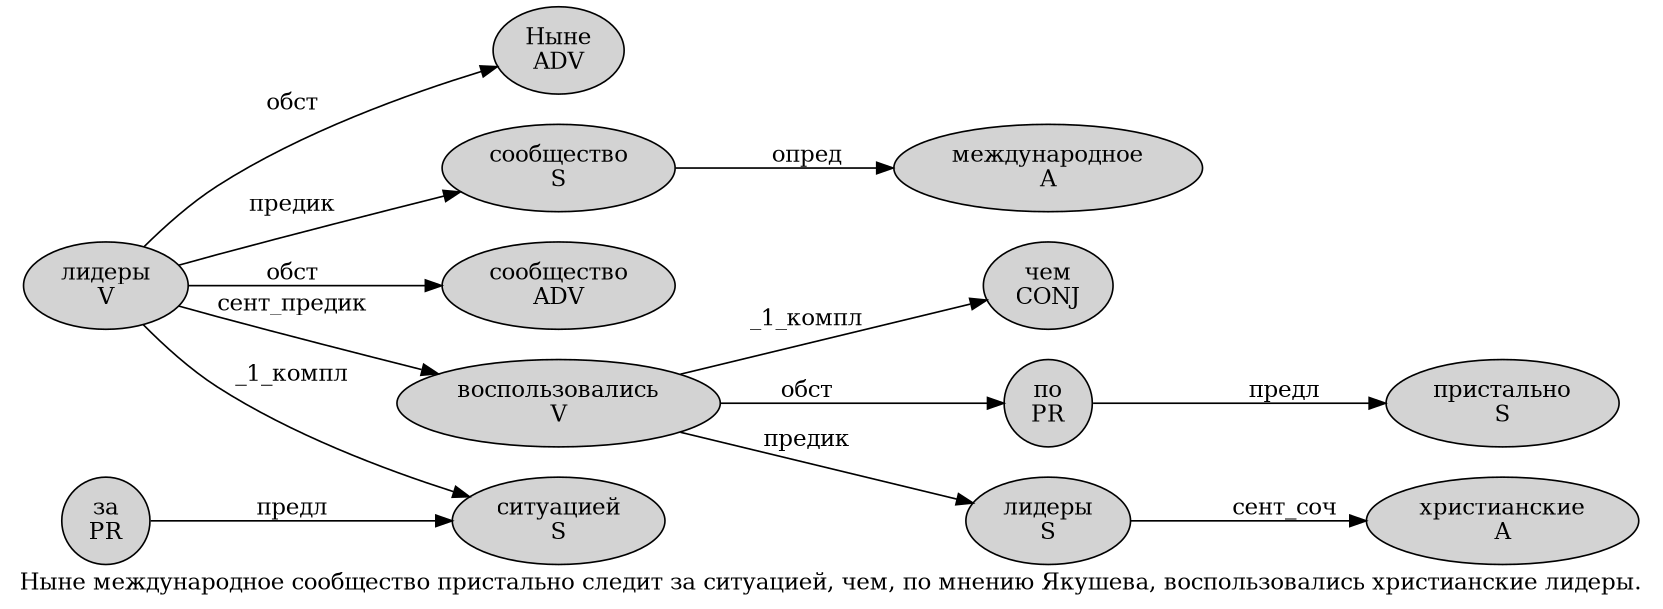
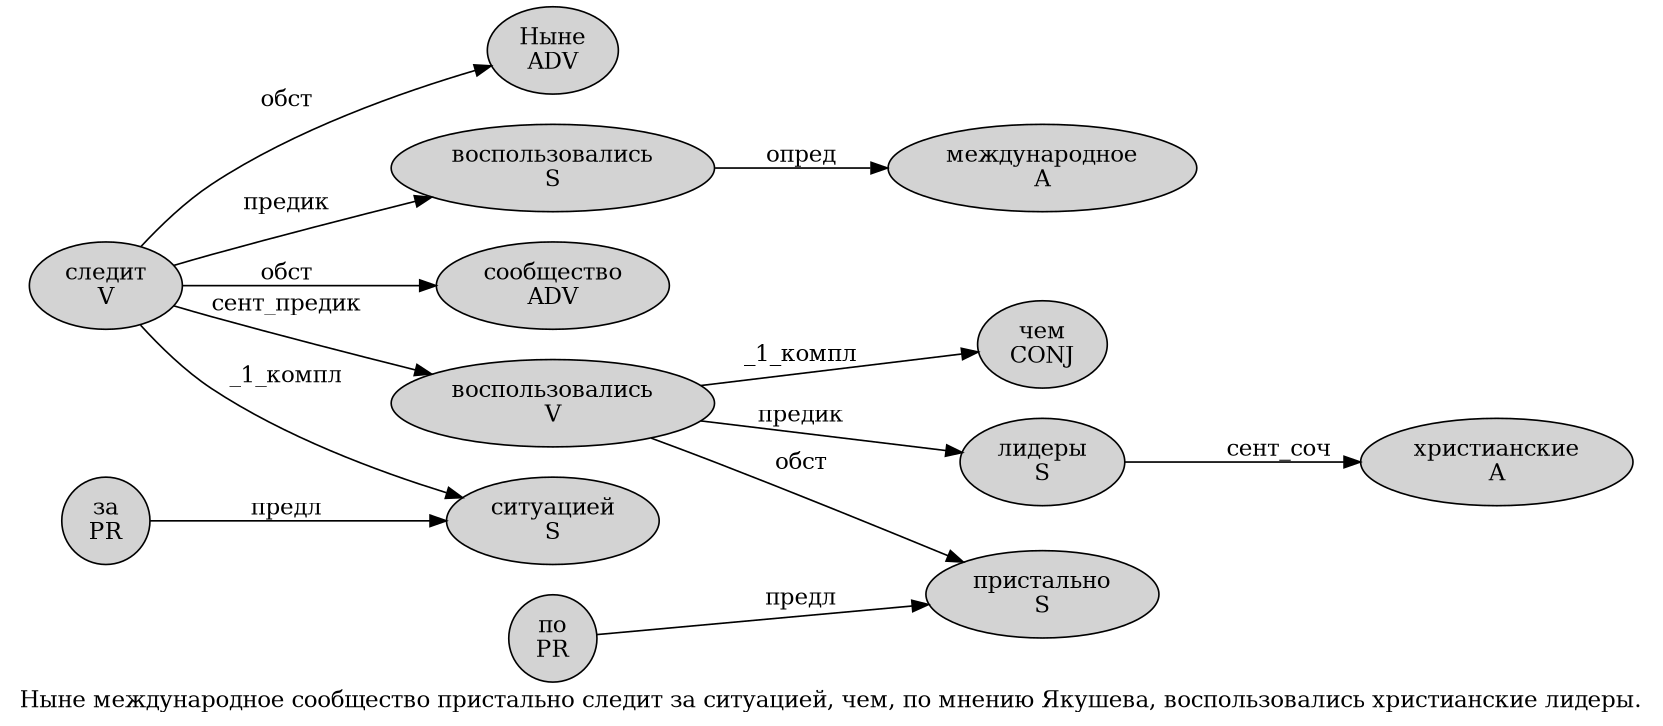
(559, 168) -> (553, 168)
(106, 286) -> (106, 286)
(854, 403) -> (800, 496)
